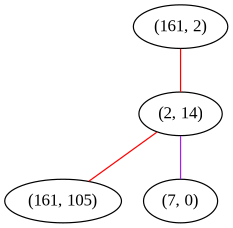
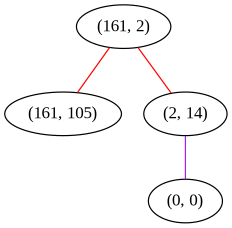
(123, 157) -> (94, 70)
(181, 201) -> (185, 201)
